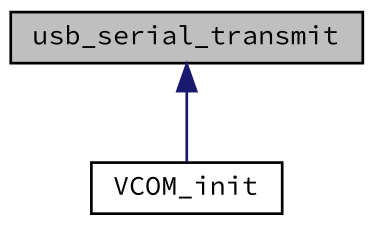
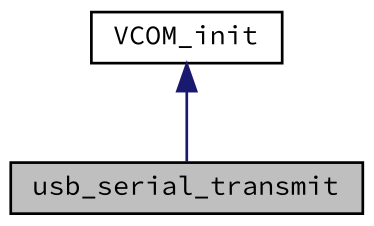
(187, 127) -> (187, 127)
